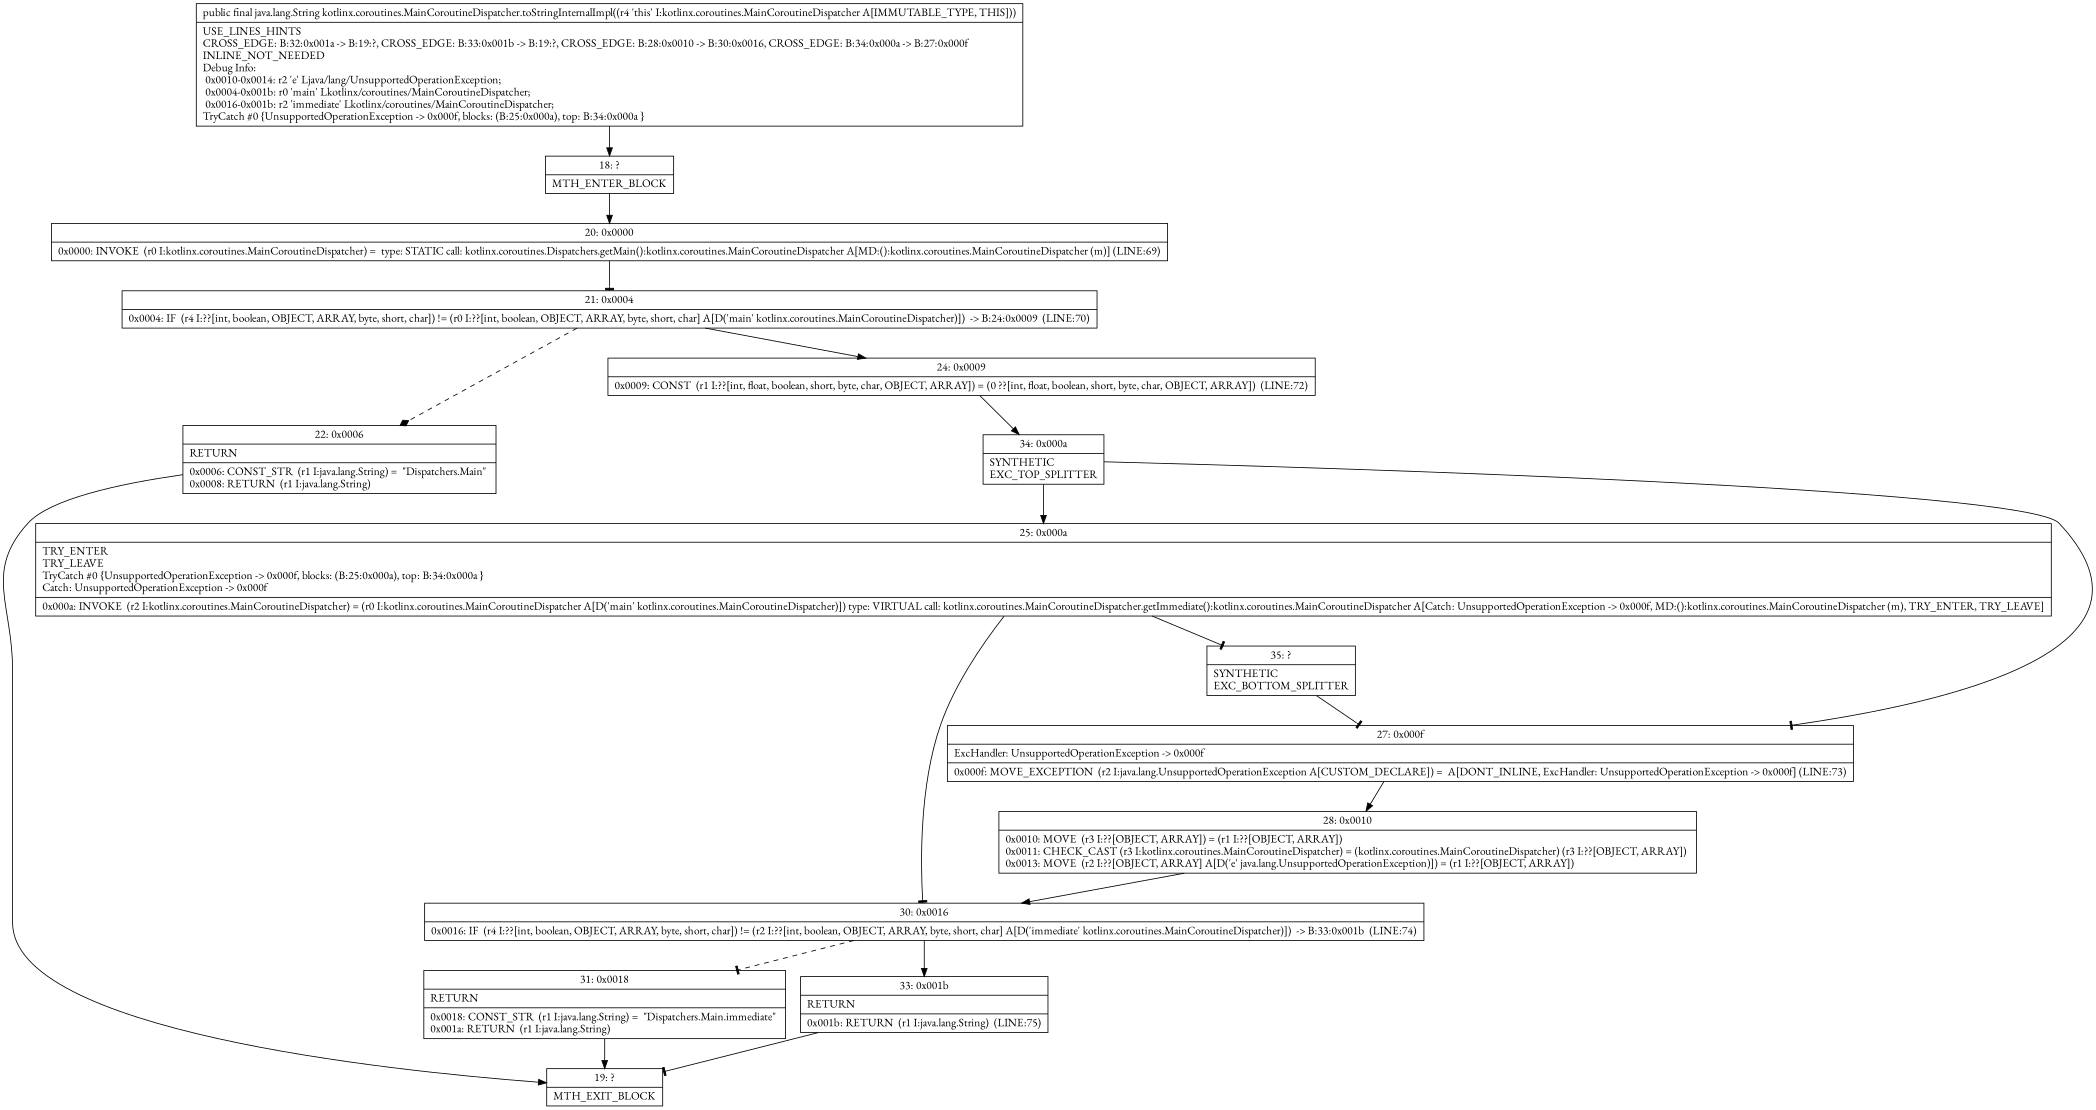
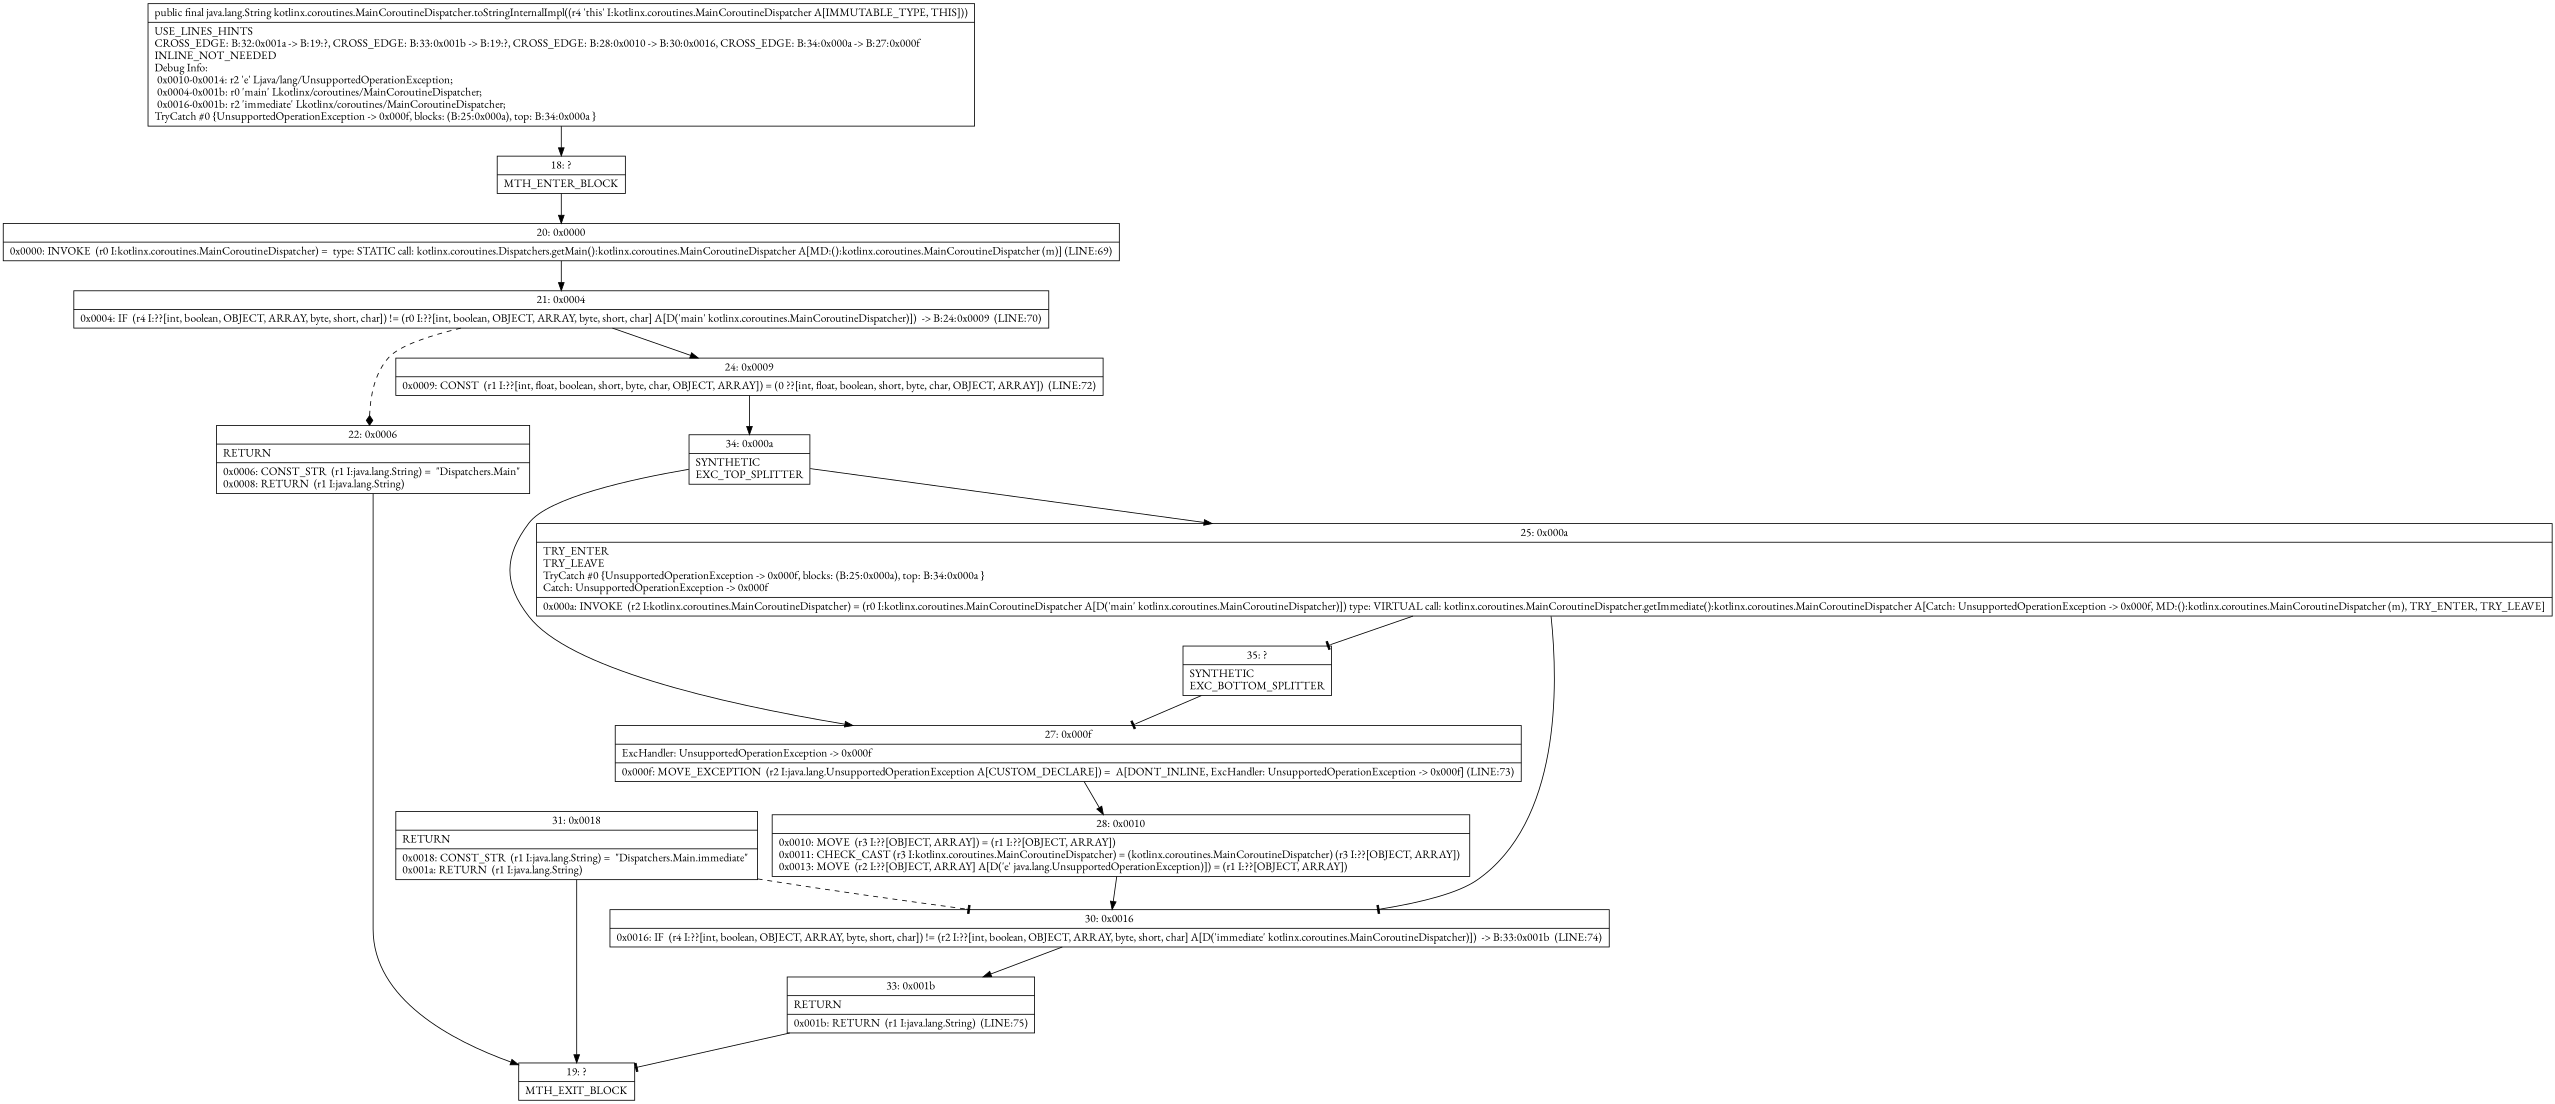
(610, 274) -> (561, 272)
(1793, 490) -> (553, 638)
(797, 955) -> (862, 895)
